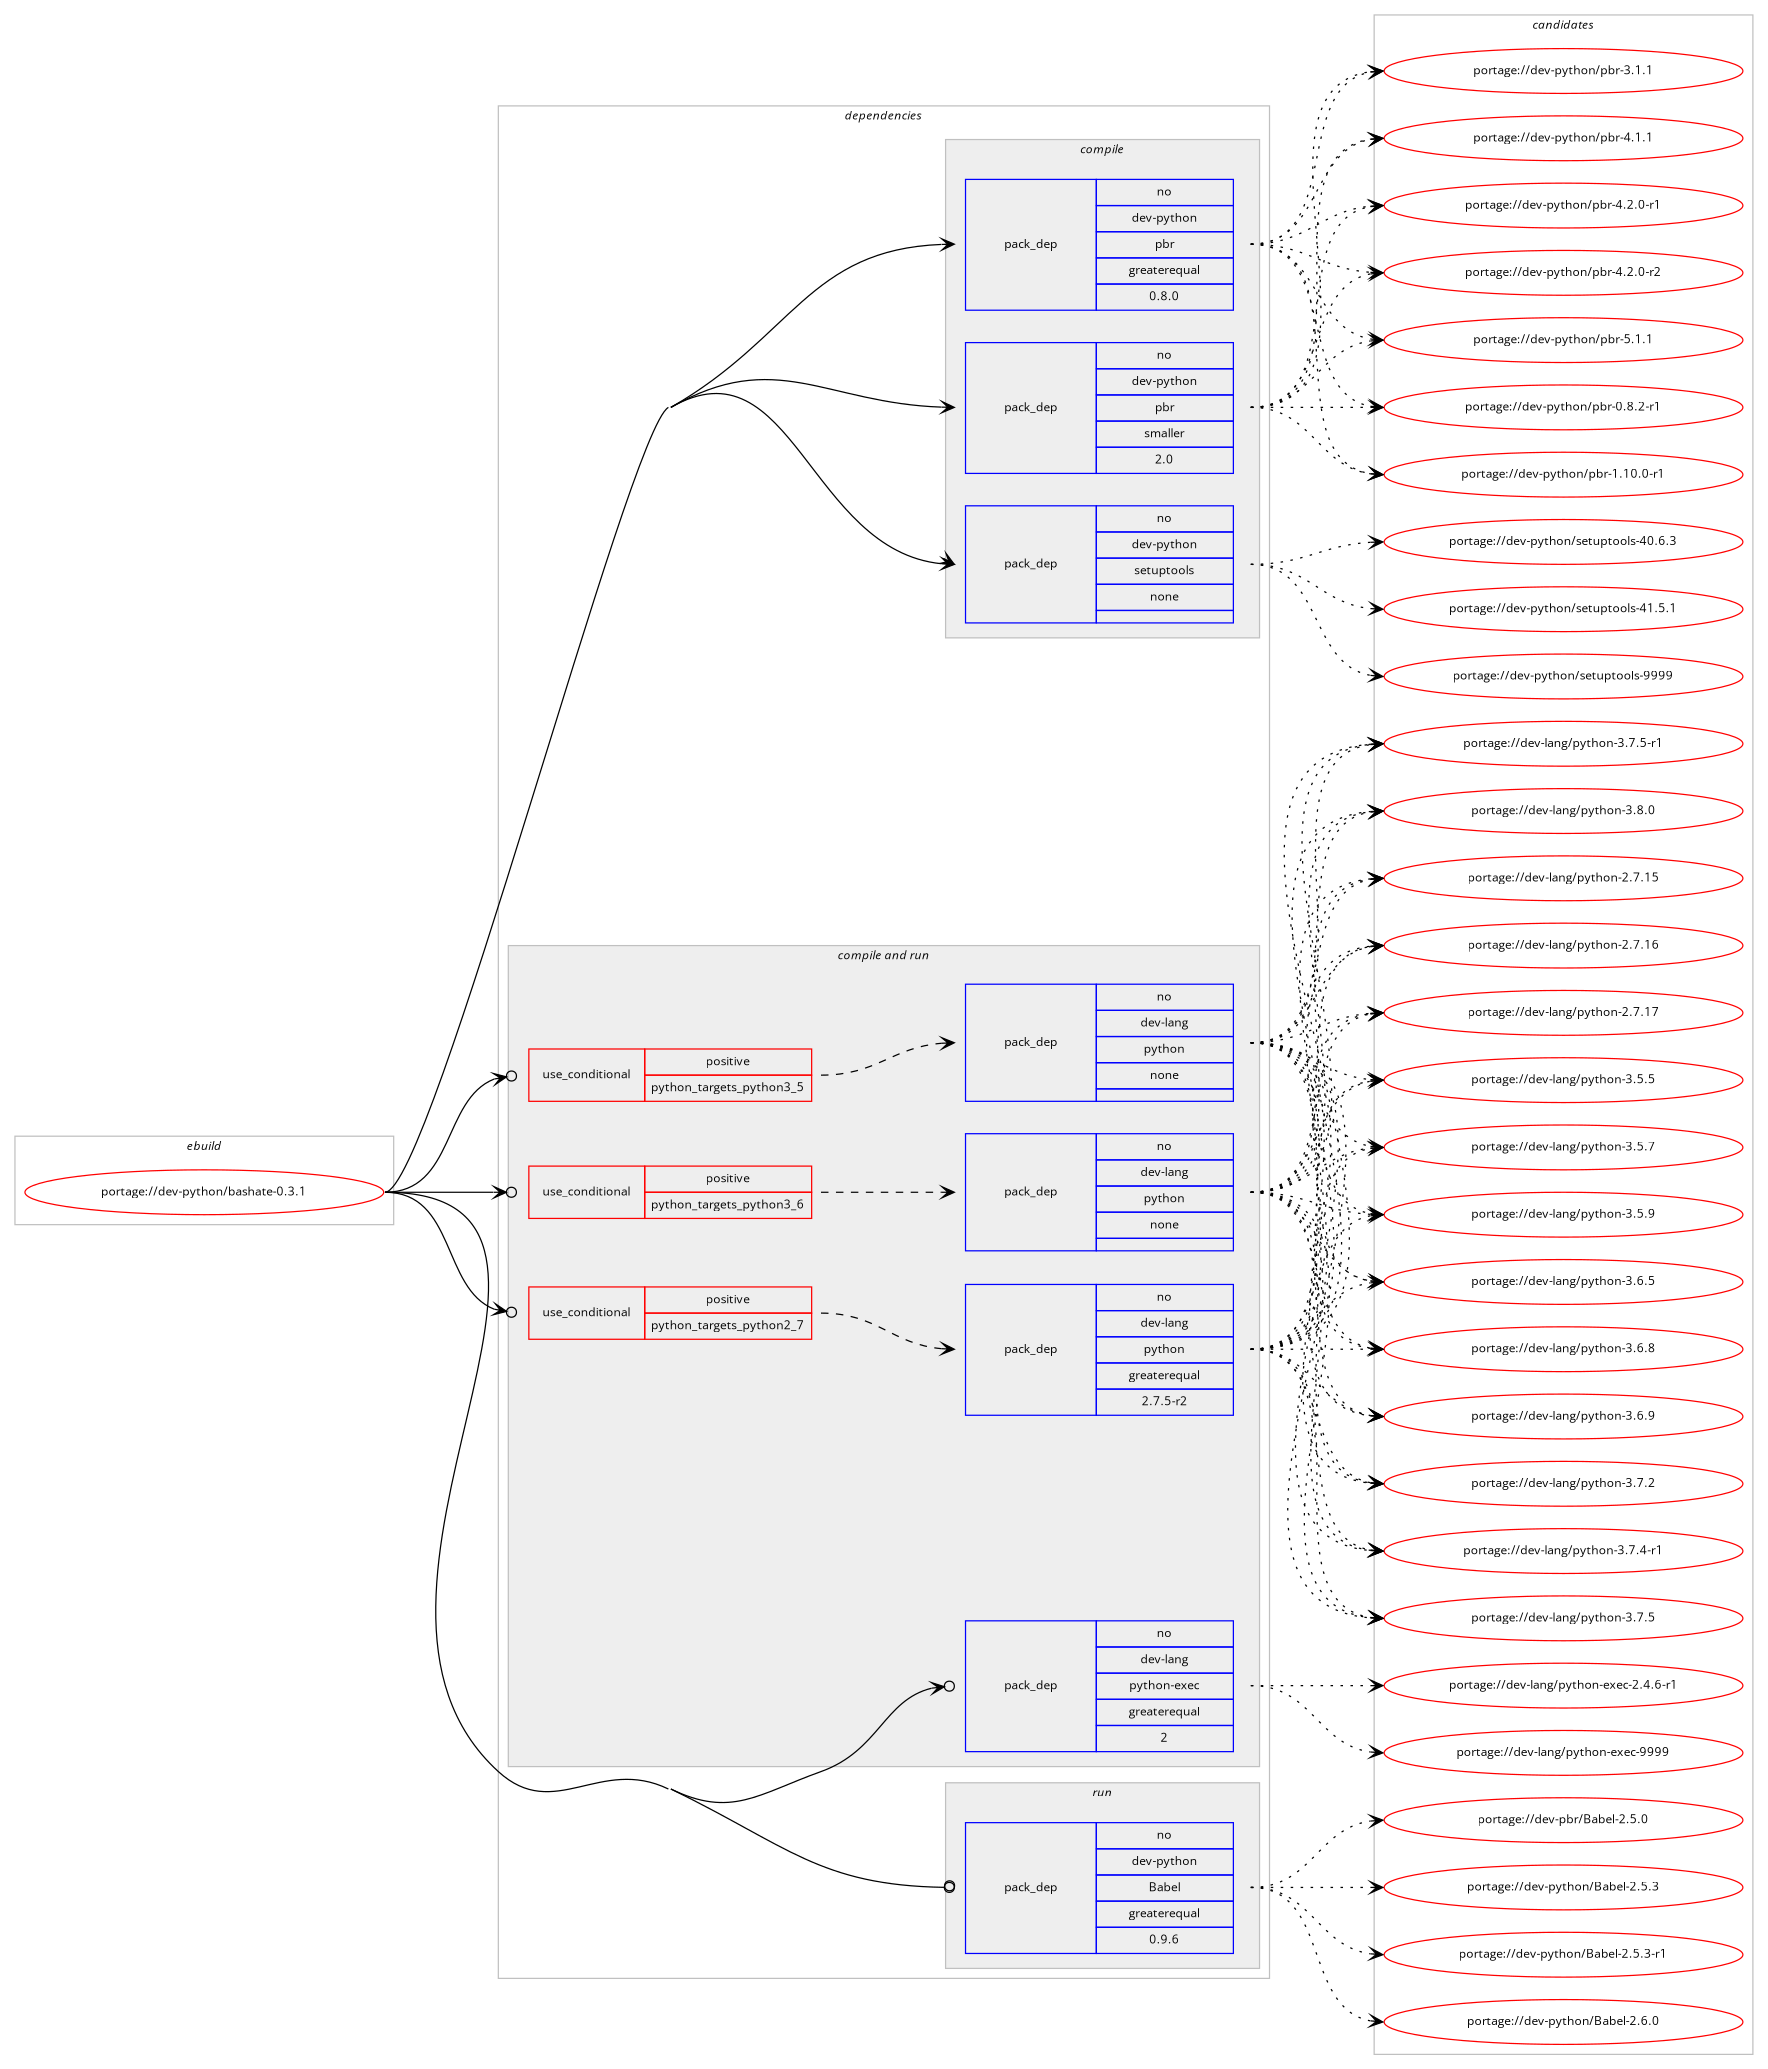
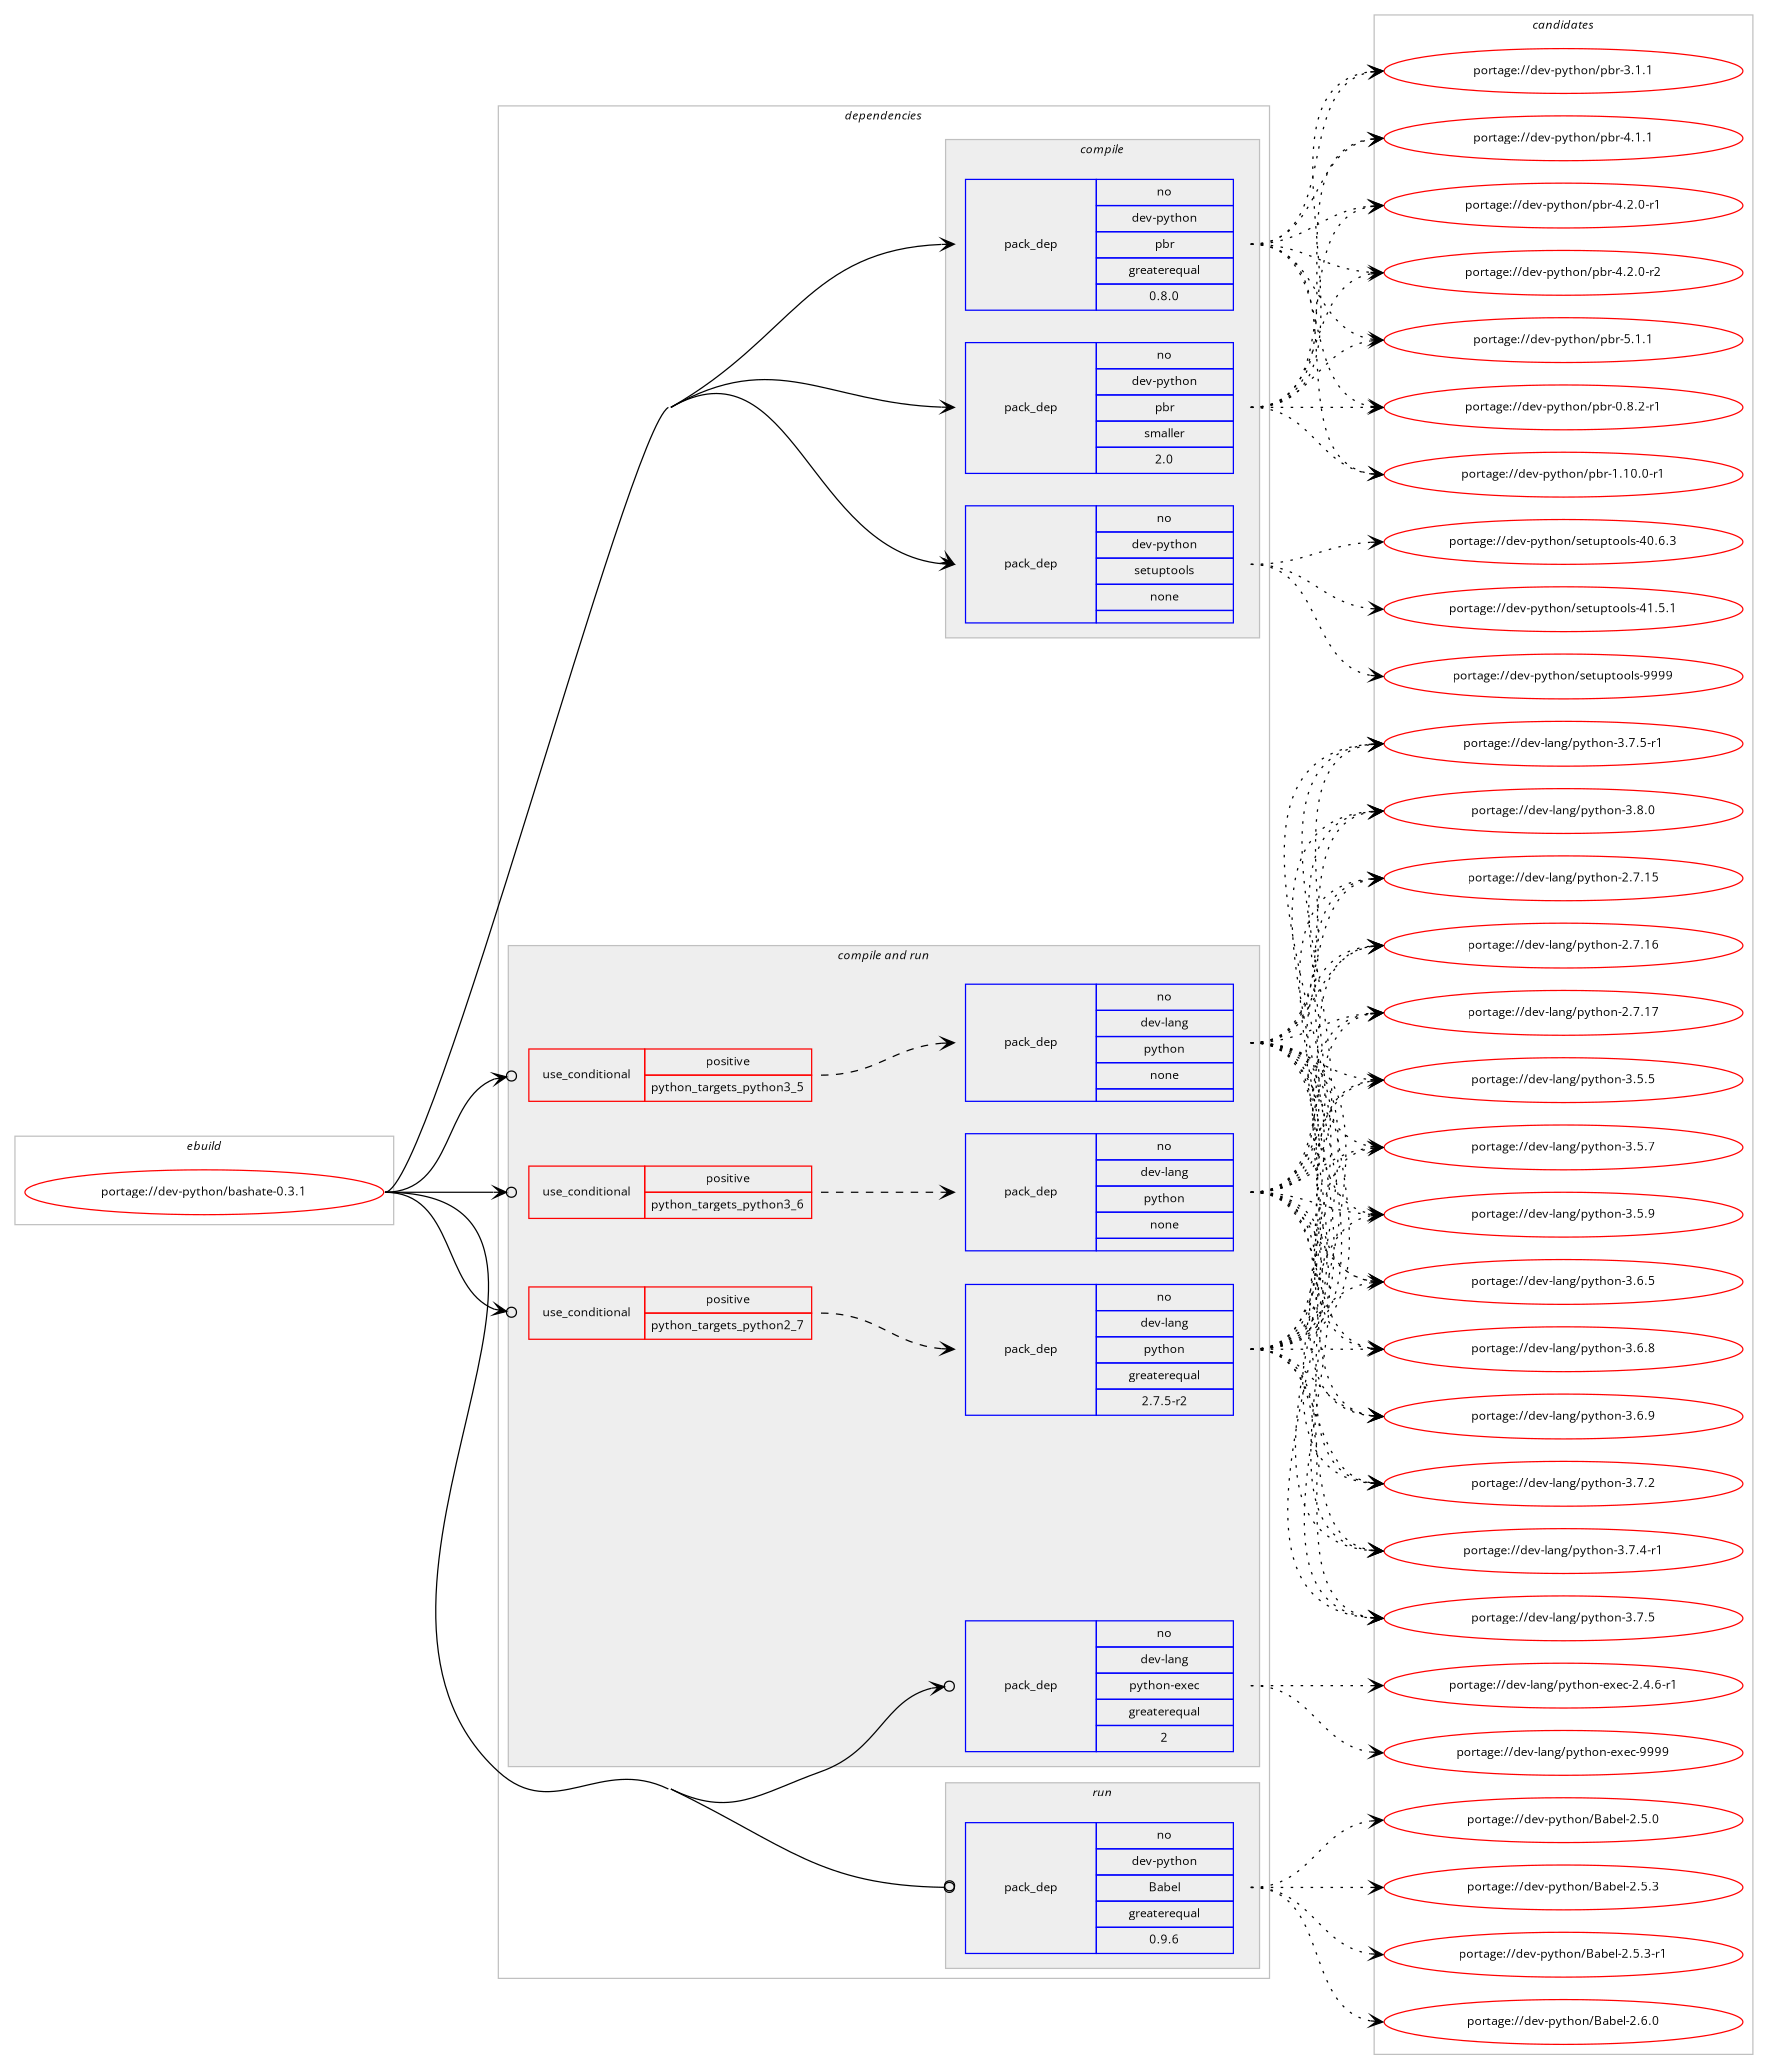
(1564, 1820) -> (1564, 1820)
